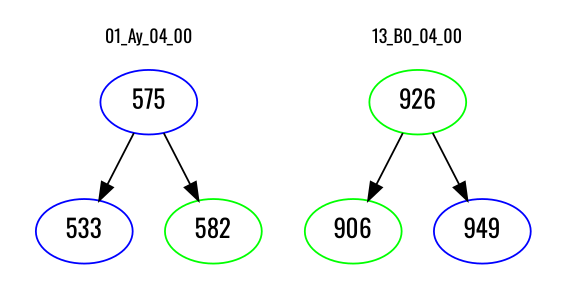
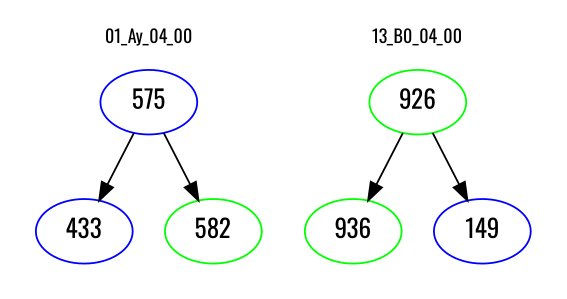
(84, 231) -> (84, 231)
(353, 231) -> (353, 231)
(482, 231) -> (482, 231)
